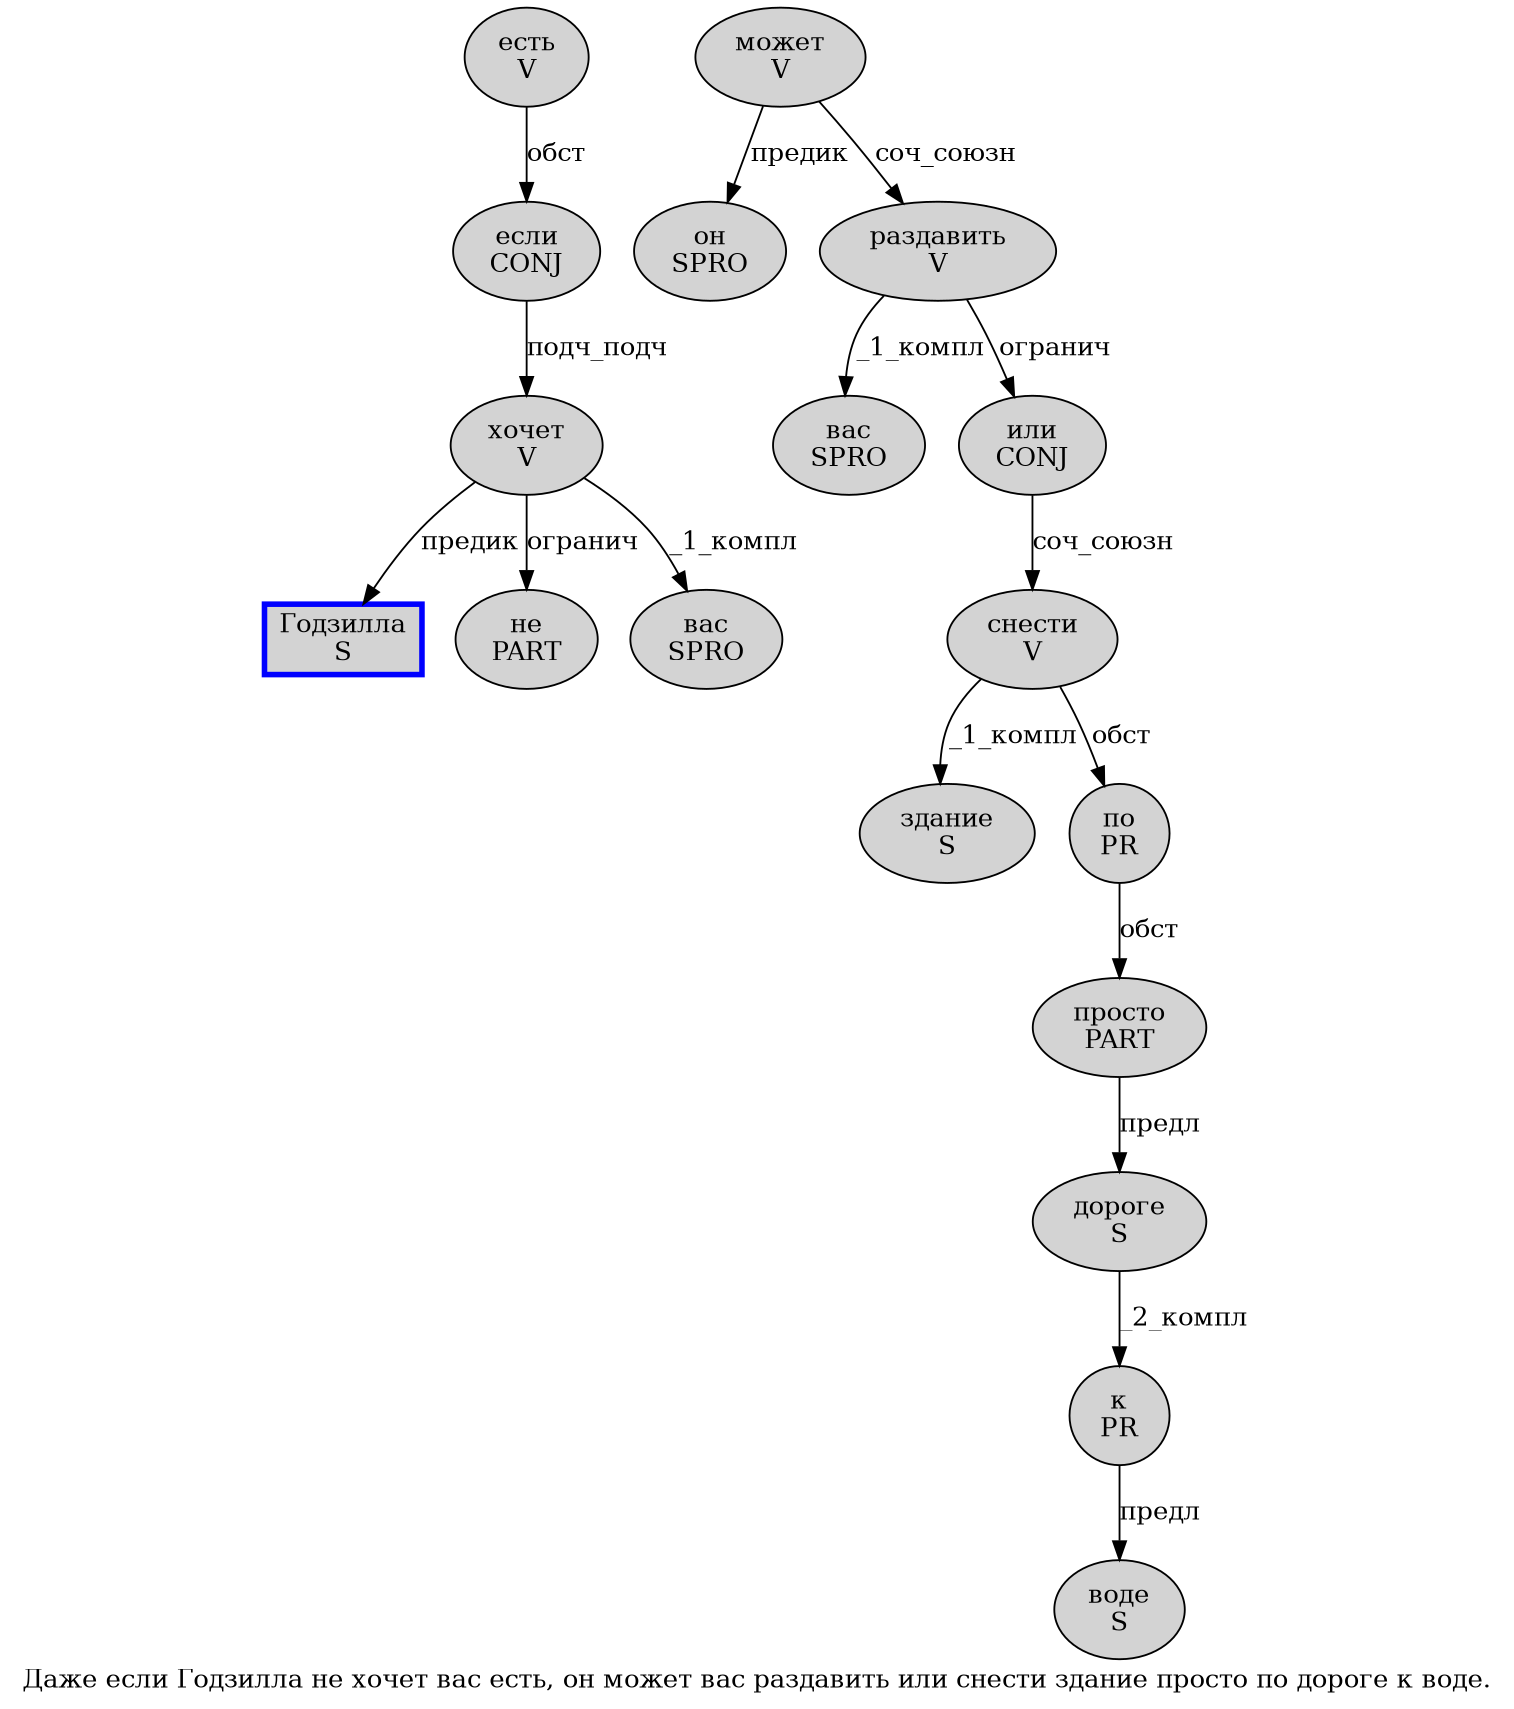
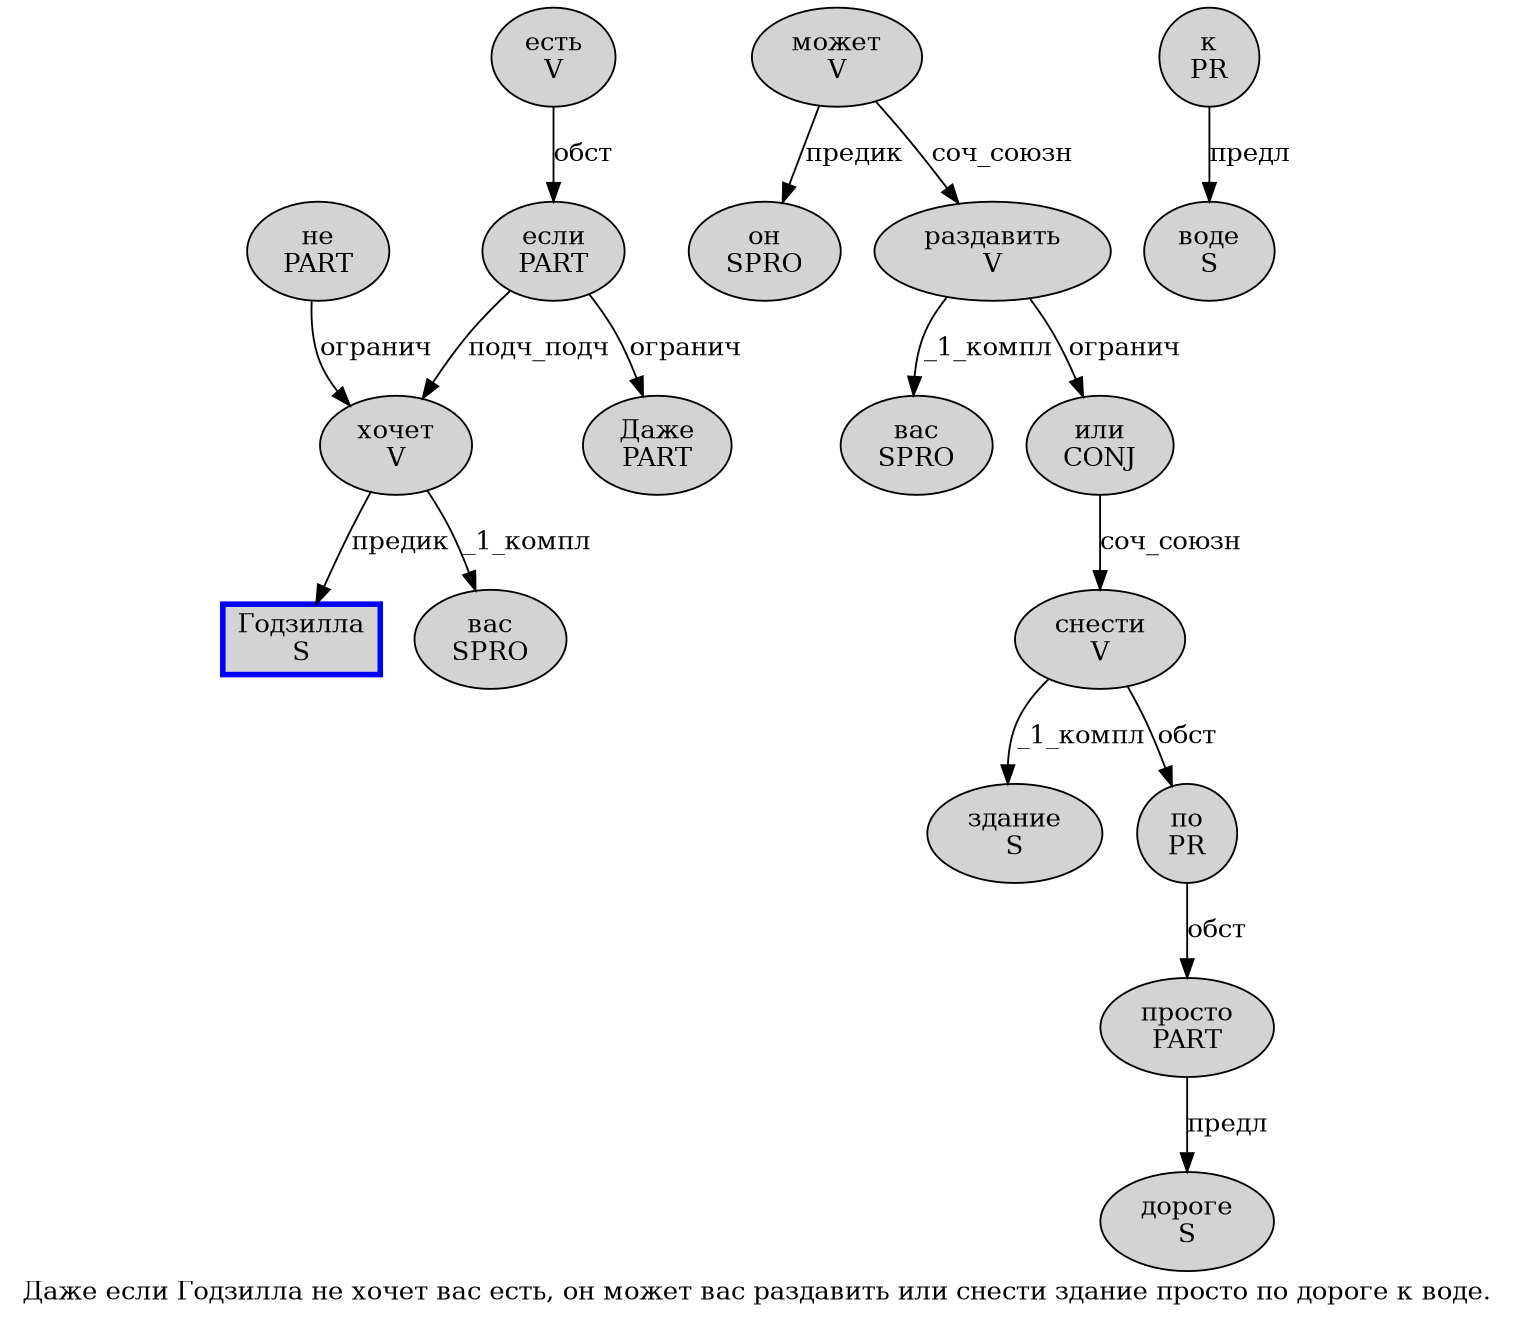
(527, 251) -> (554, 251)
none -> (657, 445)
(527, 533) -> (316, 349)
(1120, 1309) -> none
